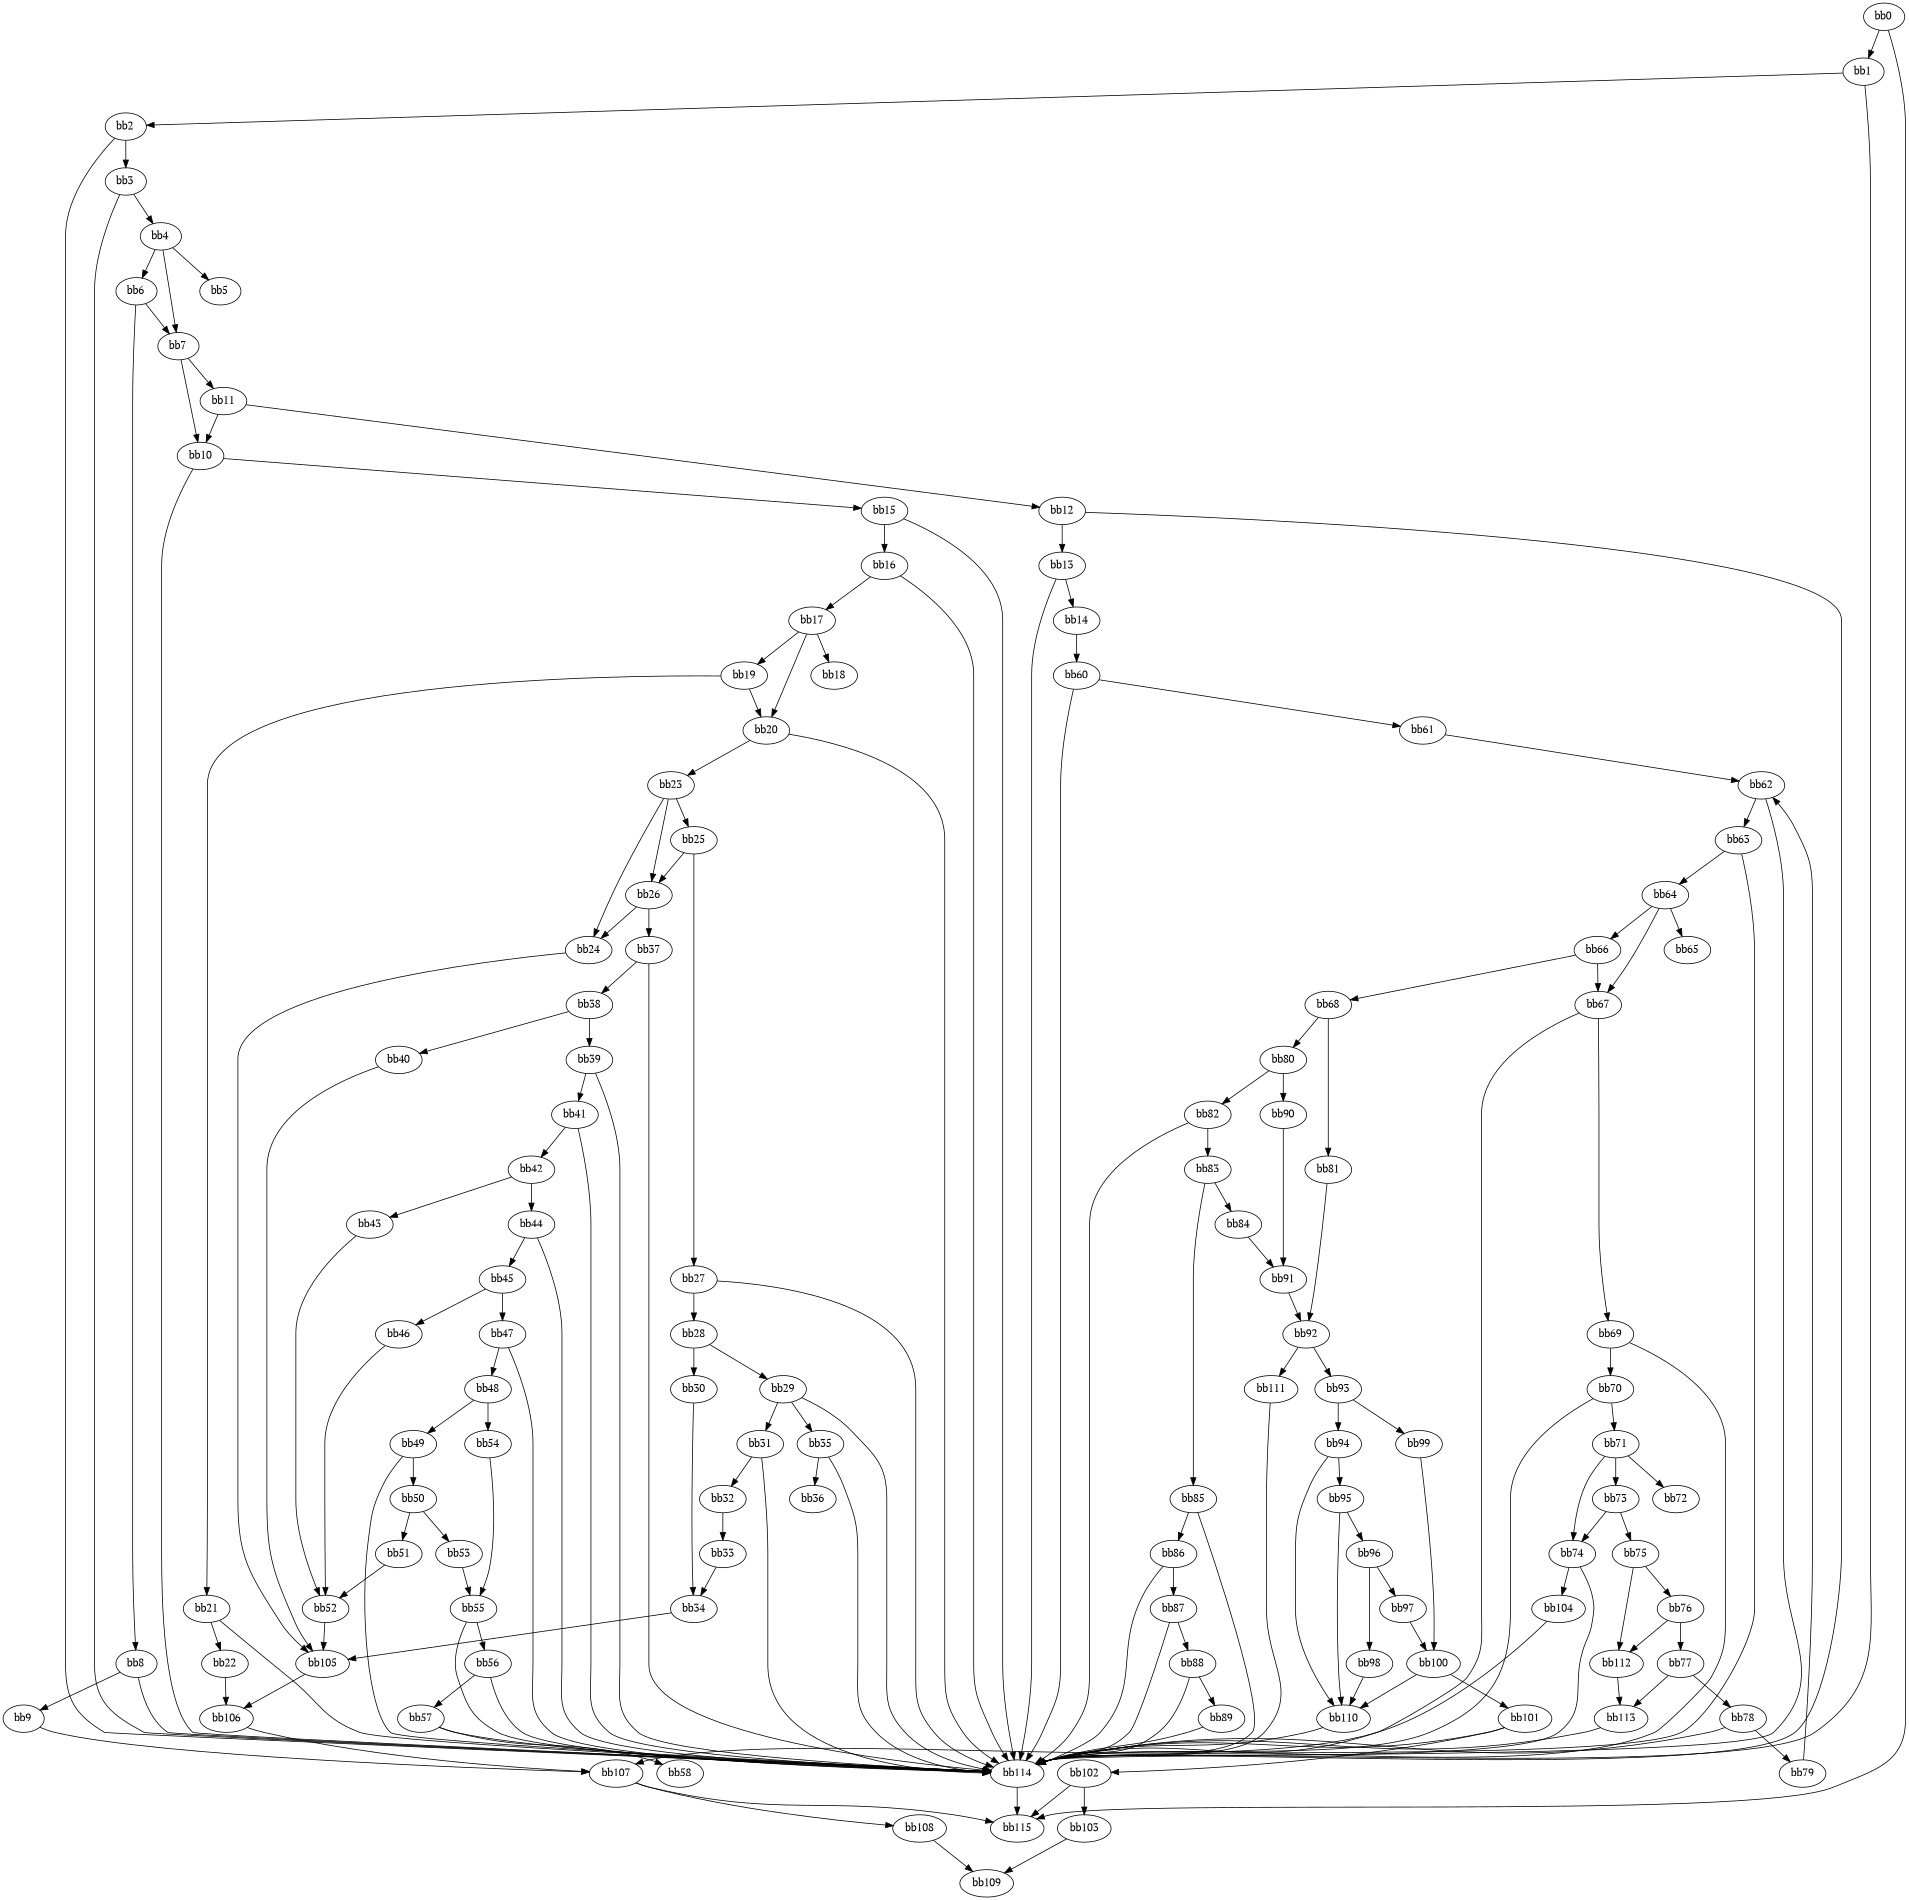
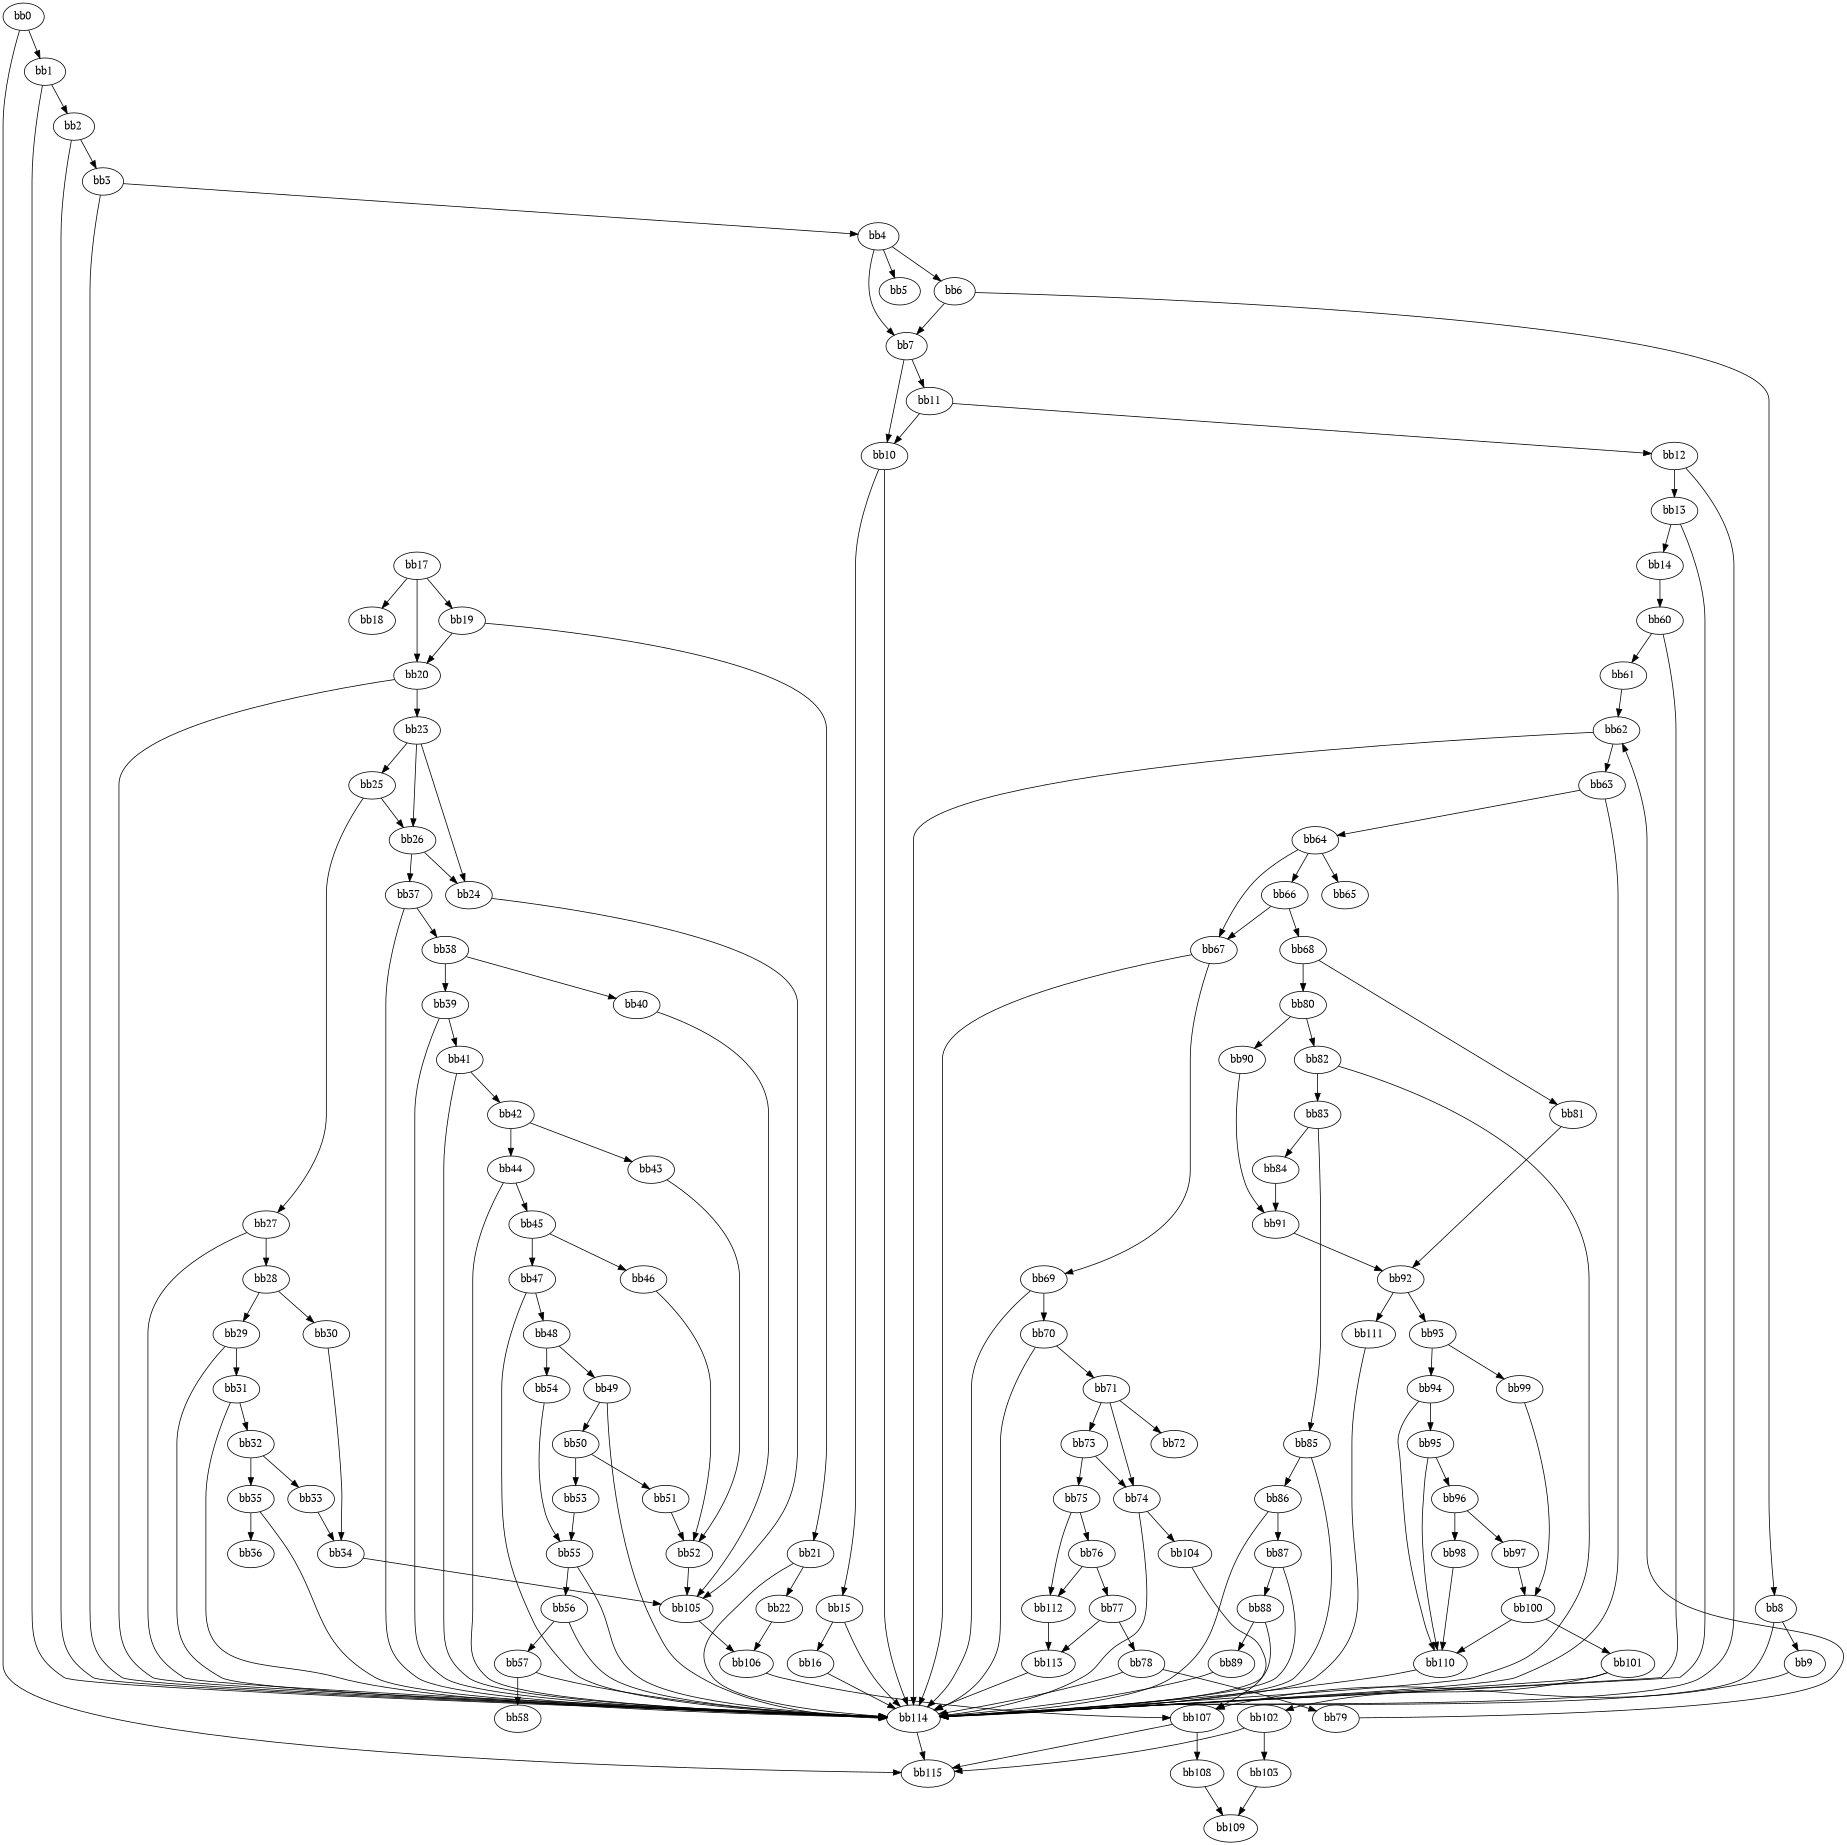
(851, 591) -> none
(800, 1414) -> (251, 1468)
